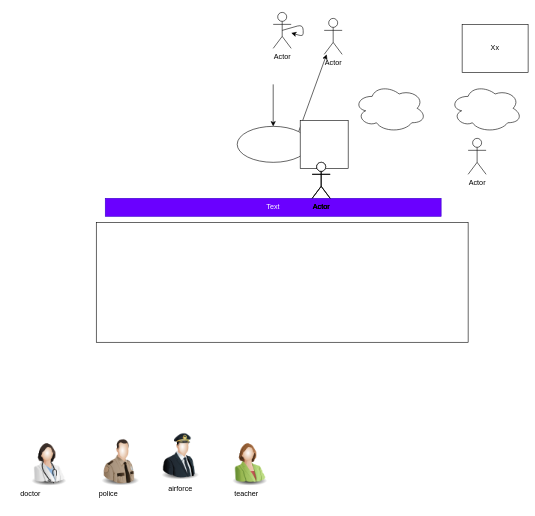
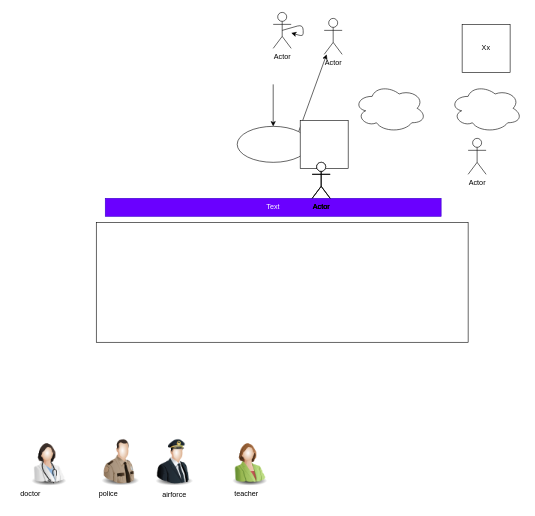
(495, 48) -> (486, 48)
(180, 456) -> (174, 462)
